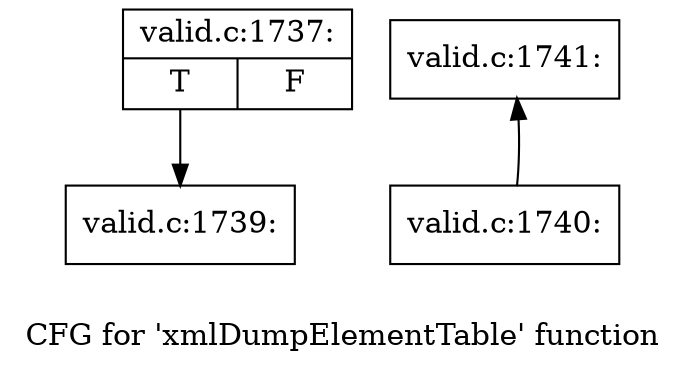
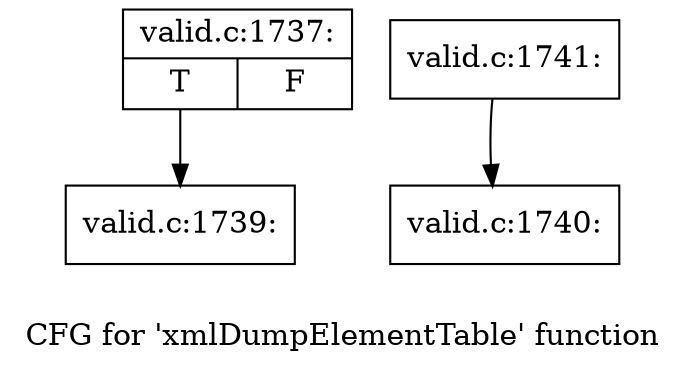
(519, 153) -> (491, 132)
